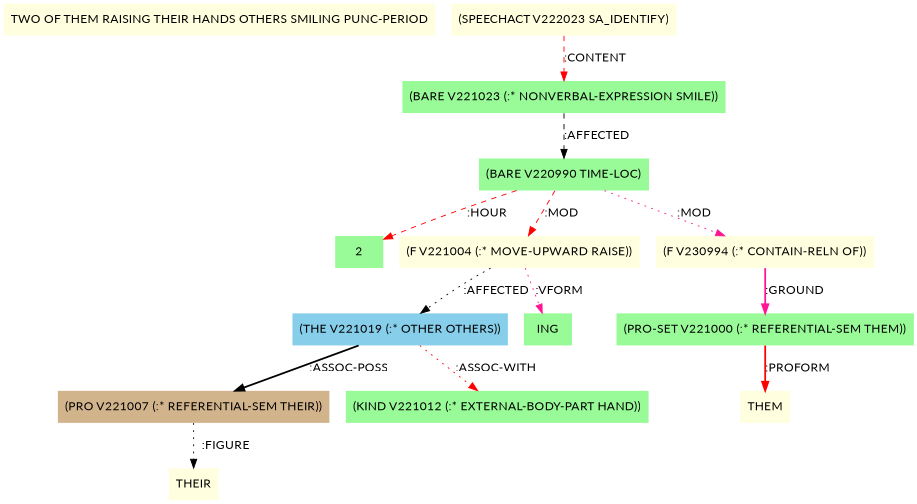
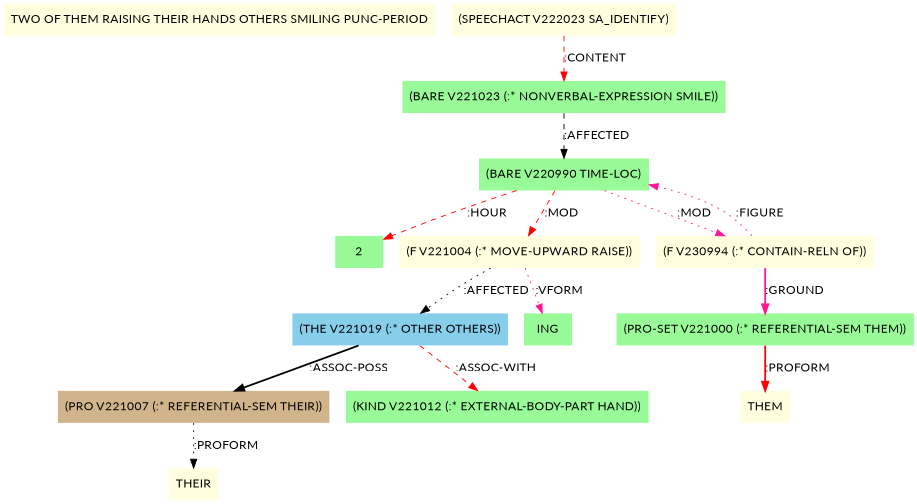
none -> (709, 204)
(445, 365) -> (445, 365)
(226, 446) -> (226, 446)
